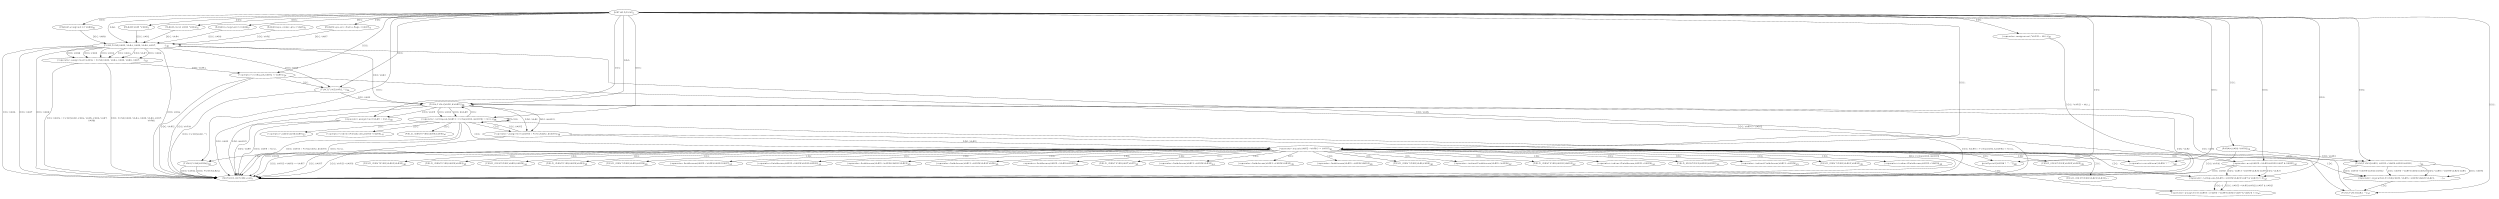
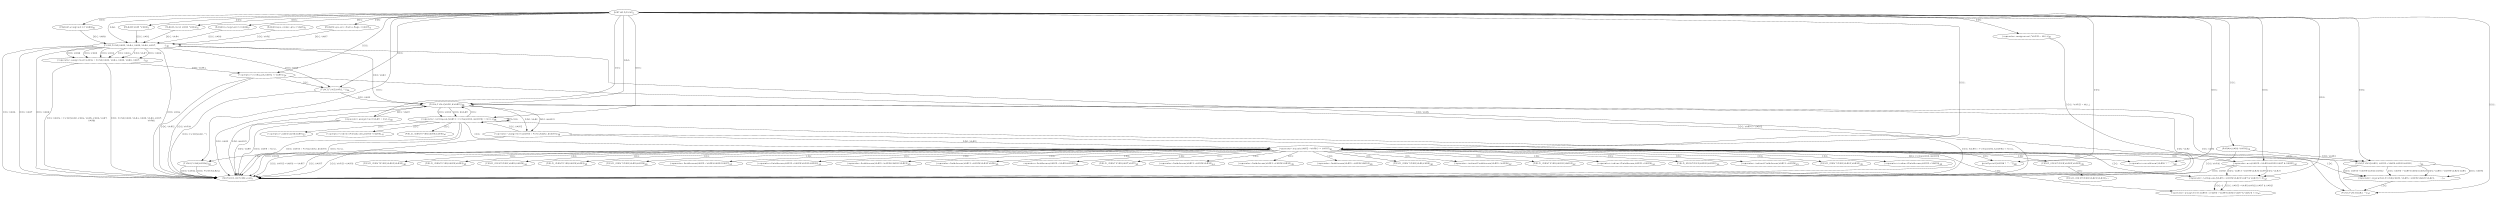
(413, 113) -> (400, 110)
(489, 127) -> none
(1726, 150) -> (2074, 171)
